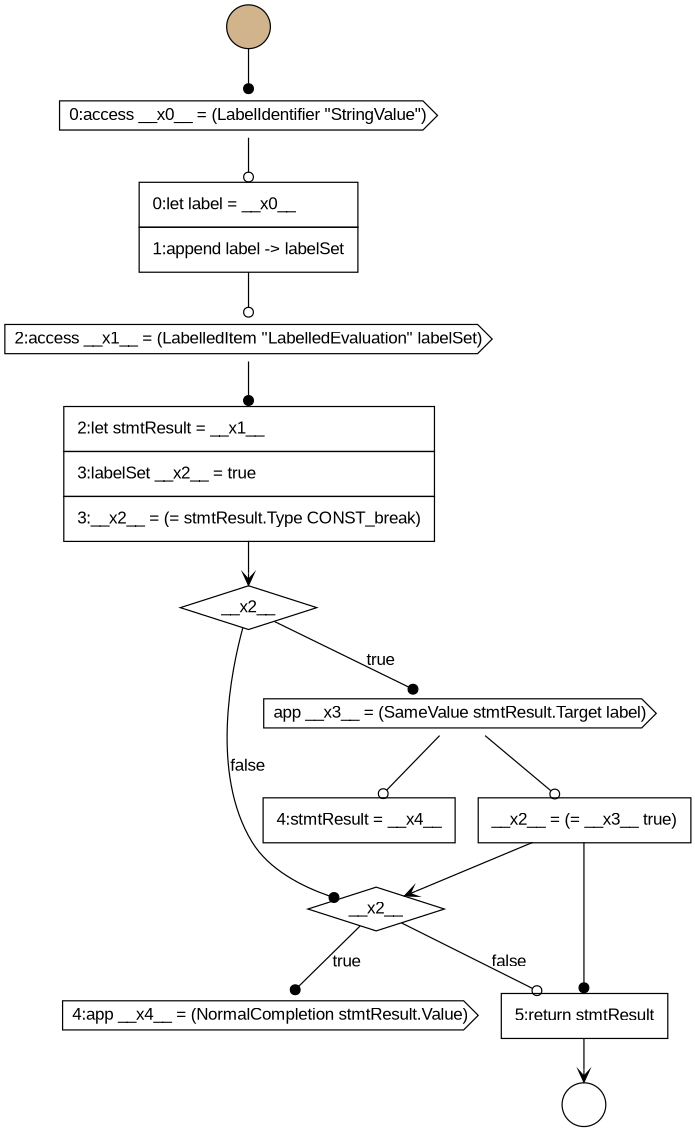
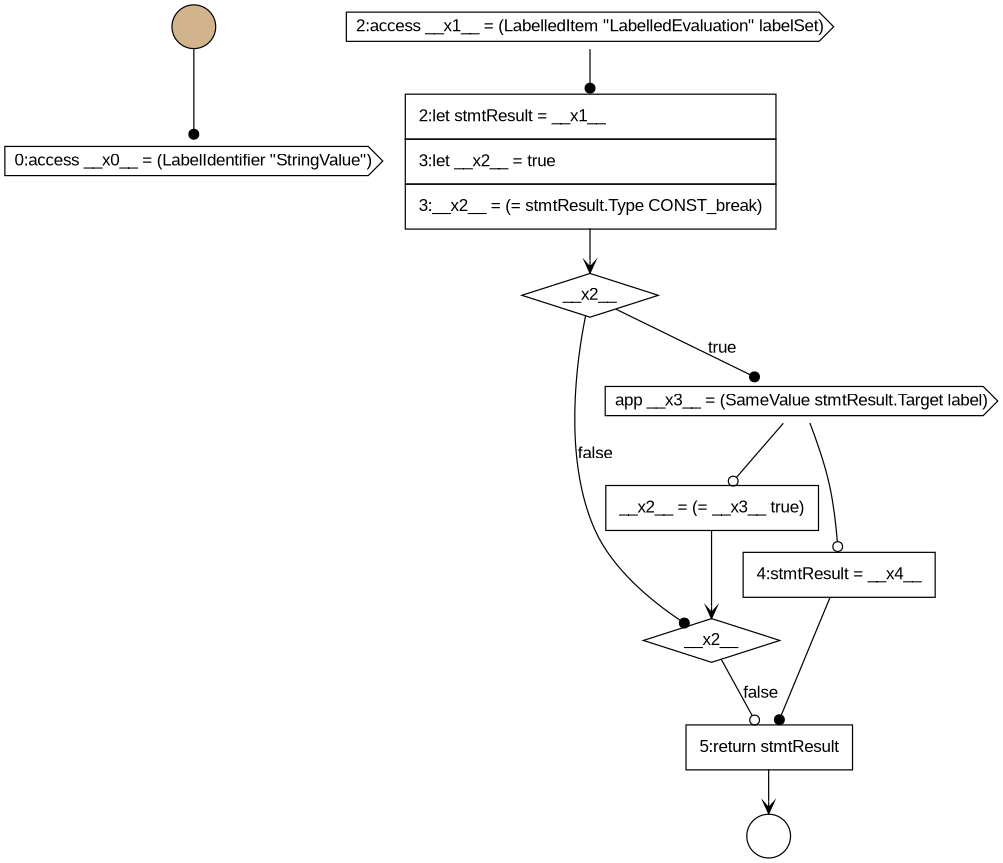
(249, 227) -> none
(167, 473) -> (487, 161)
(584, 913) -> (806, 656)
(270, 1015) -> none
